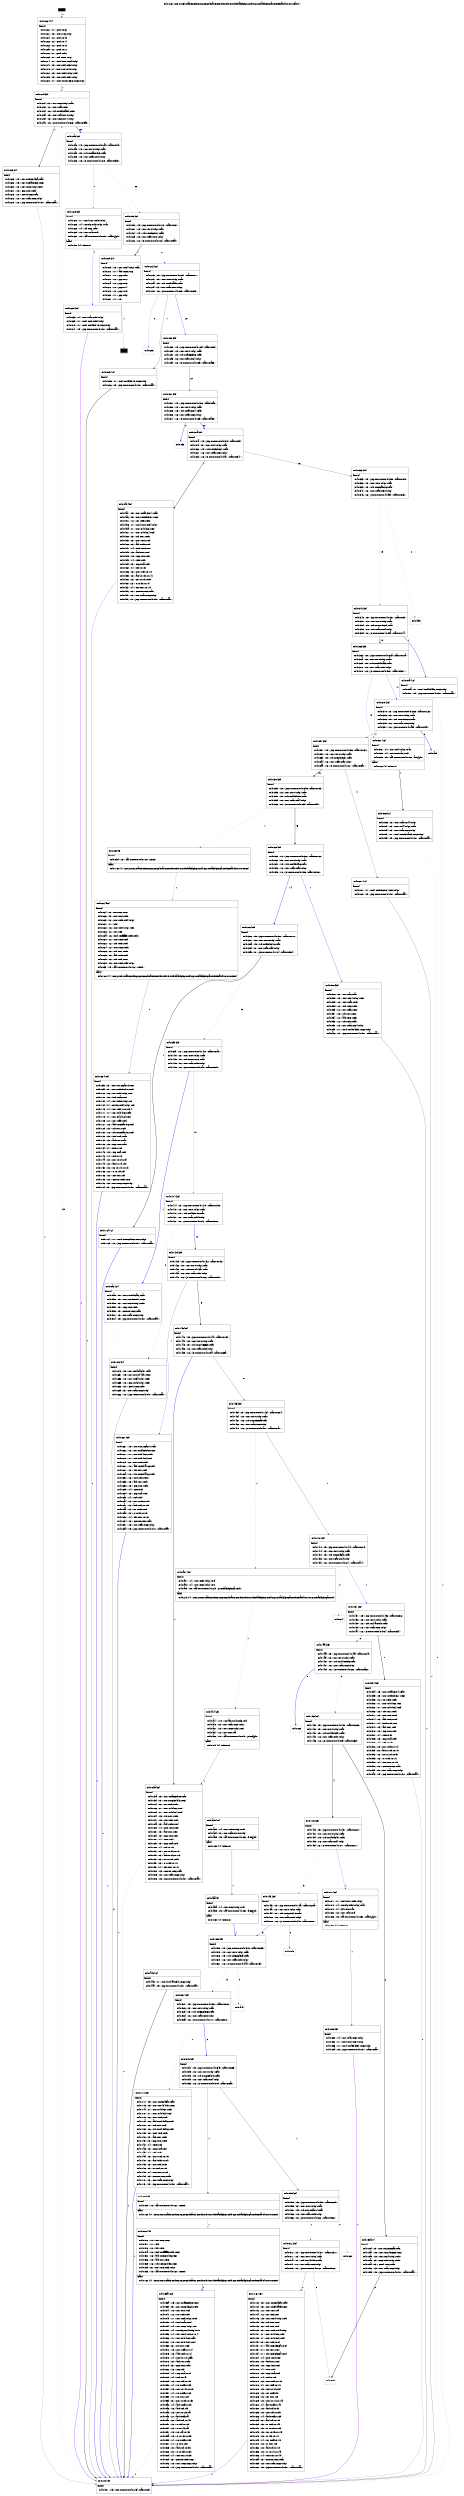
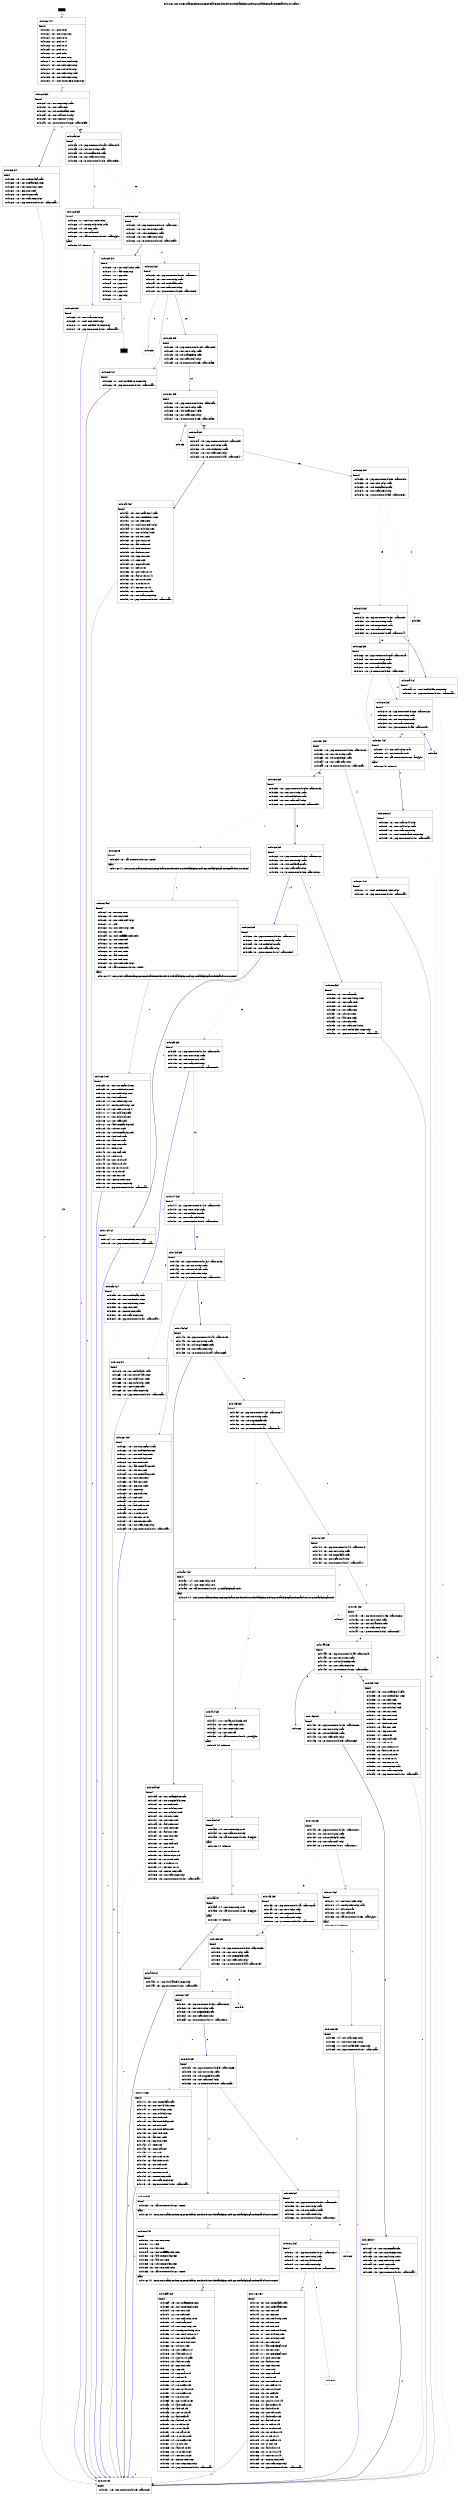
(371, 715) -> (371, 715)
(373, 734) -> (401, 733)
(228, 1378) -> (228, 1378)
(381, 1657) -> (360, 1677)
(211, 1766) -> (232, 1782)
(333, 1781) -> none
(234, 1929) -> (199, 1946)
(289, 1952) -> none
(355, 2328) -> (360, 2473)
